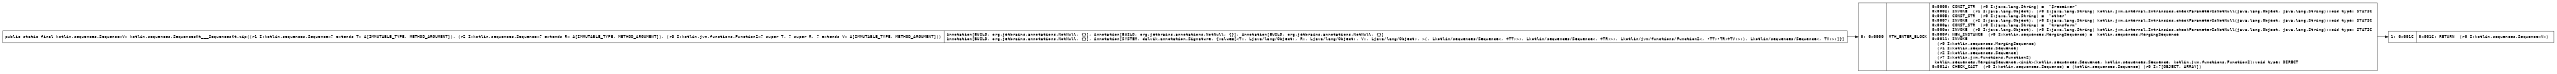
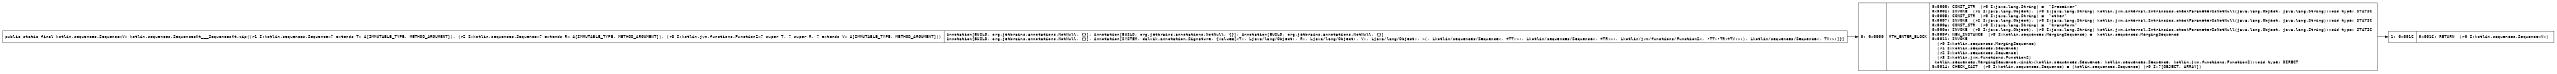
(1982, 58) -> (1982, 58)
